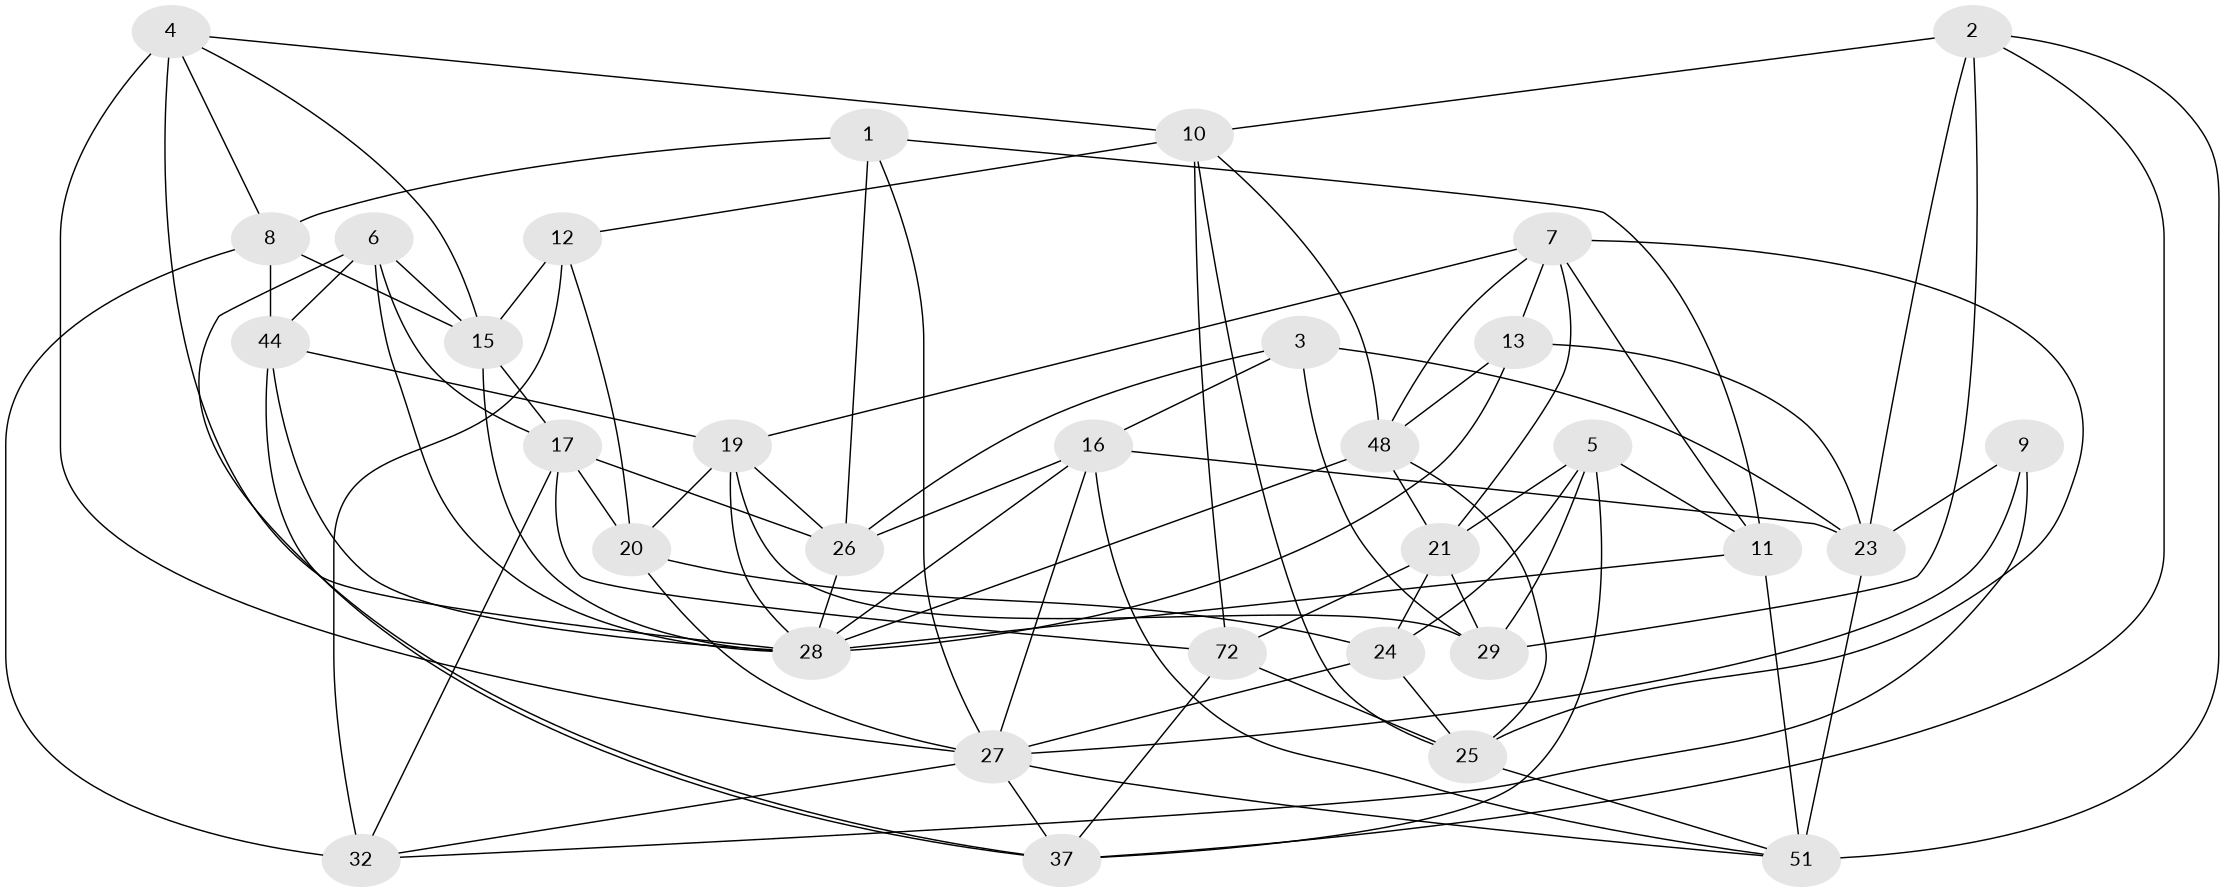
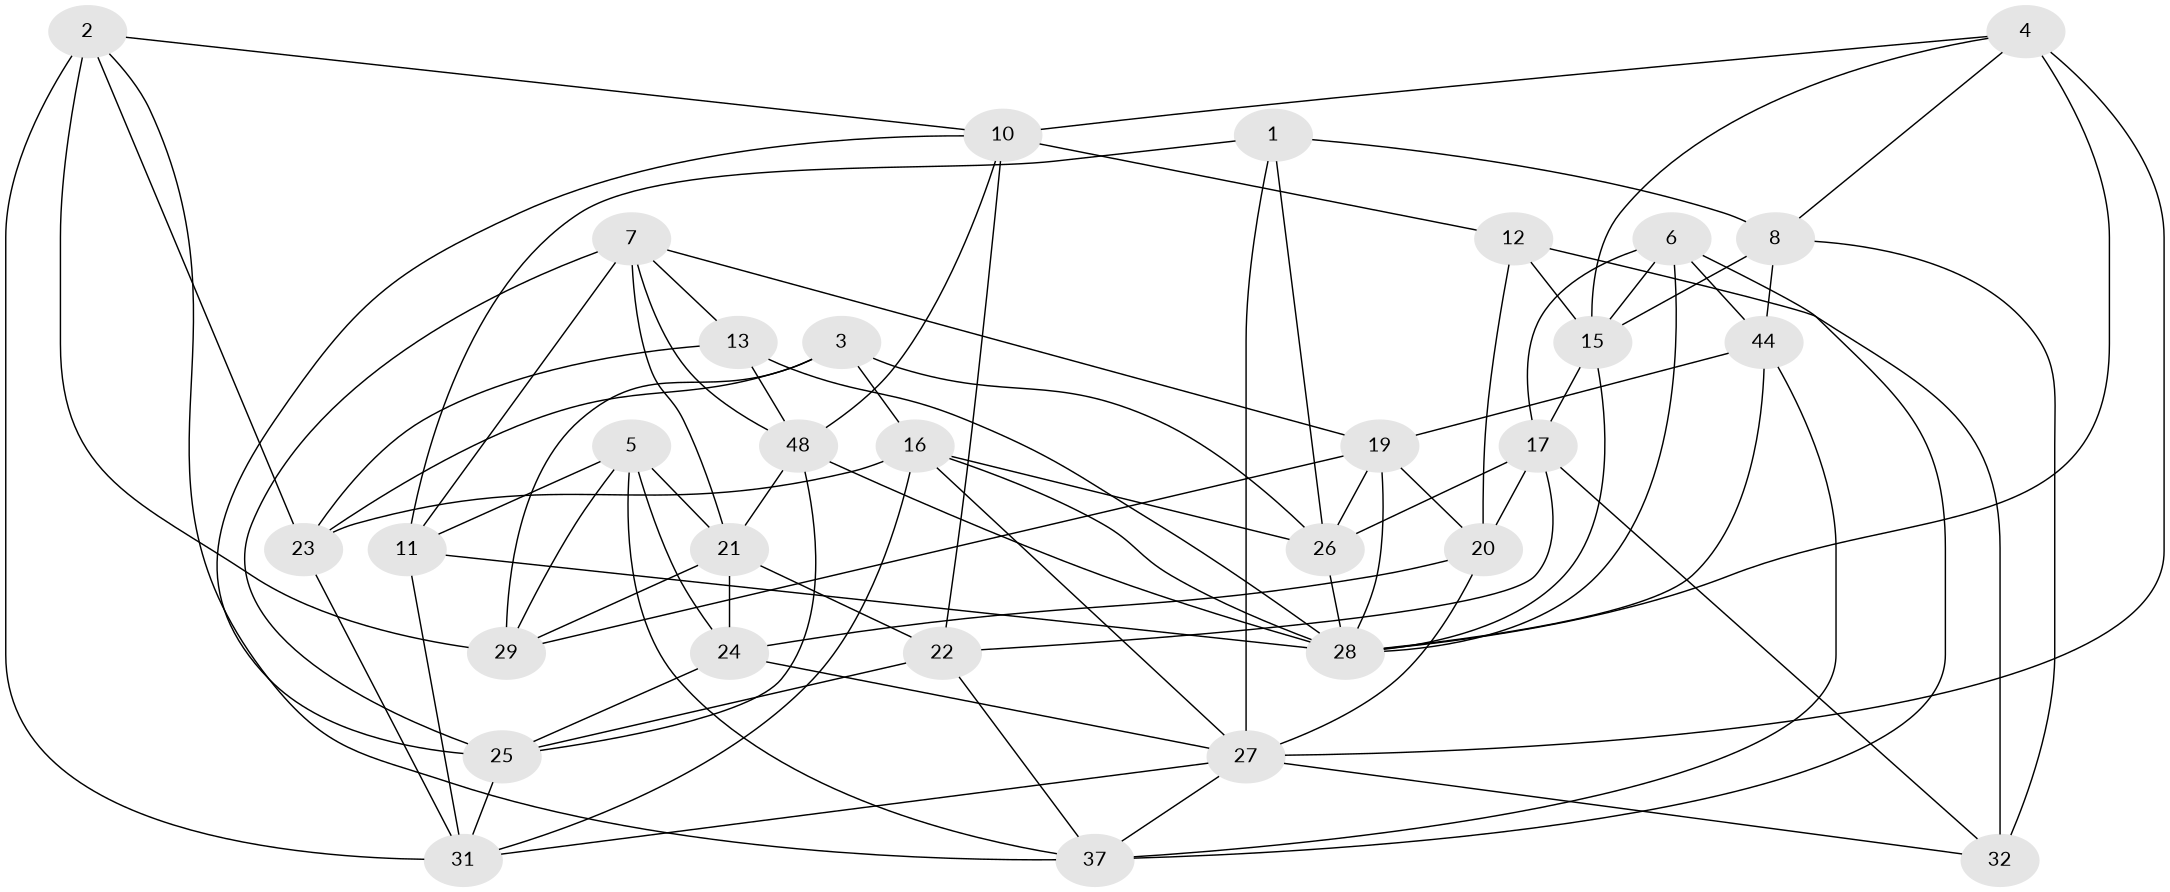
(2025, 446) -> none
(1227, 653) -> (942, 653)
(1801, 860) -> (463, 860)
